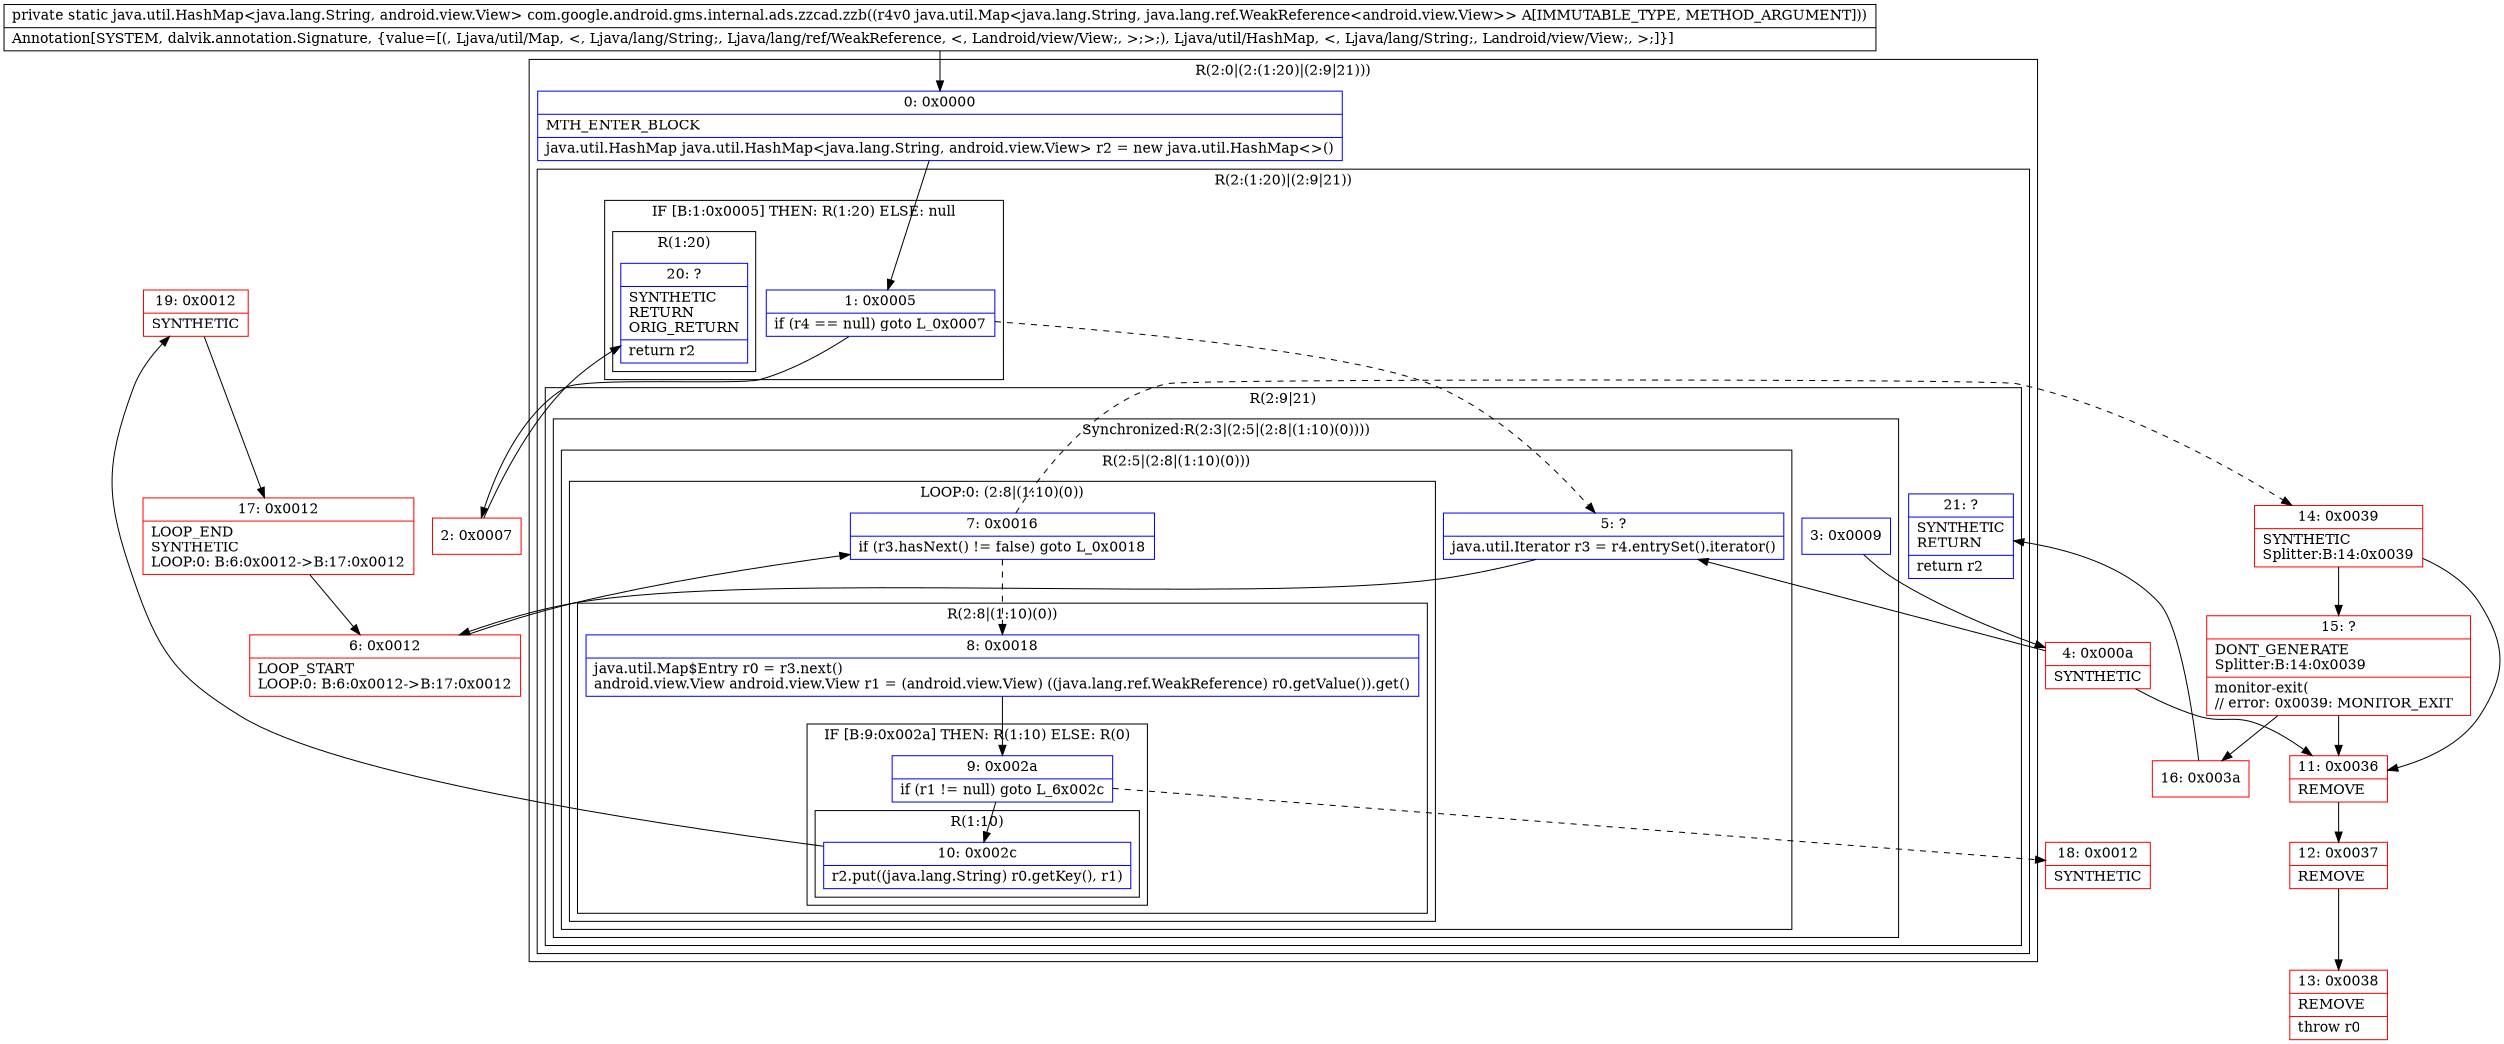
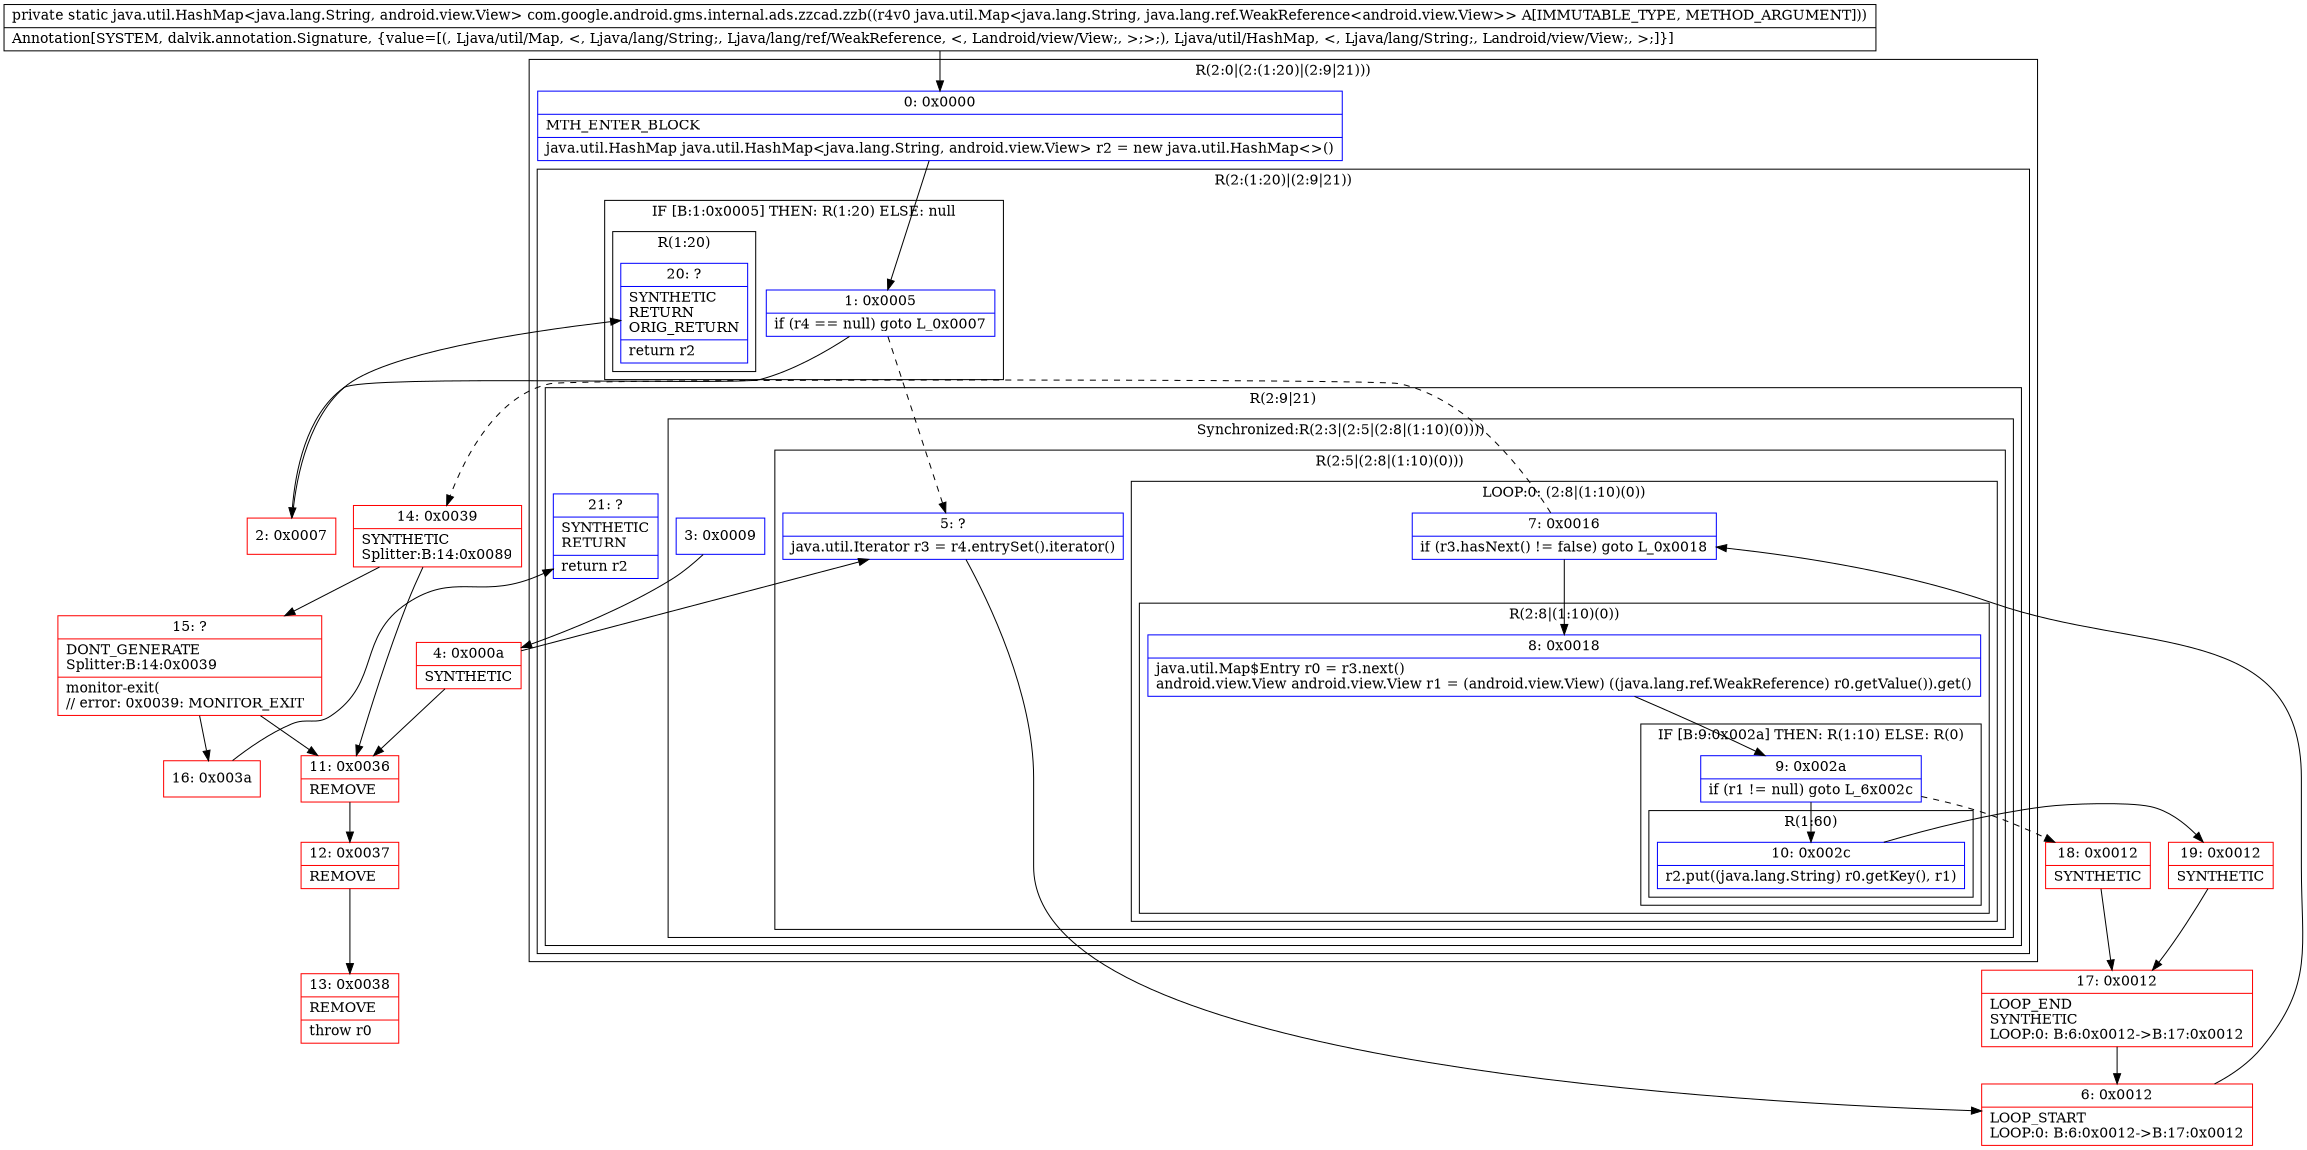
(2339, 555) -> (438, 555)
(1002, 595) -> (1564, 592)
(977, 822) -> (1811, 822)
none -> (2106, 924)
